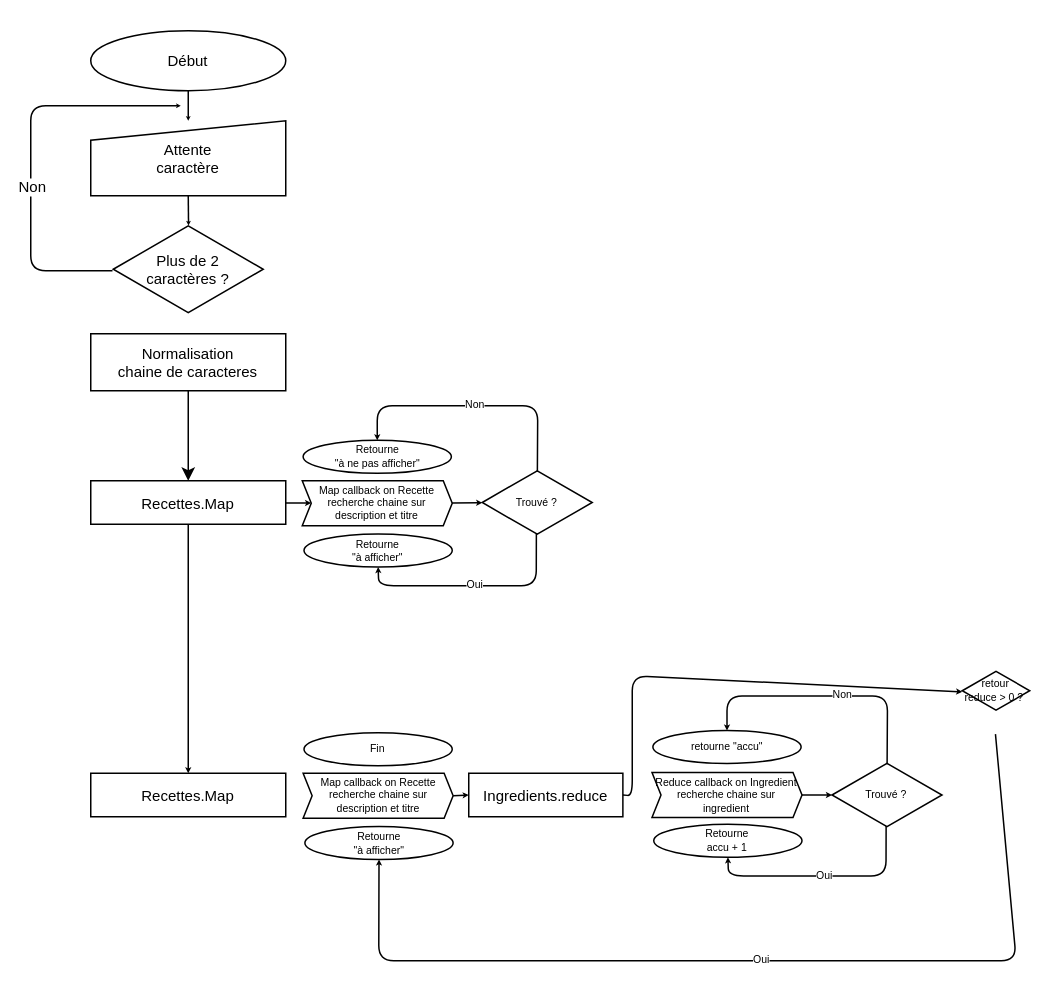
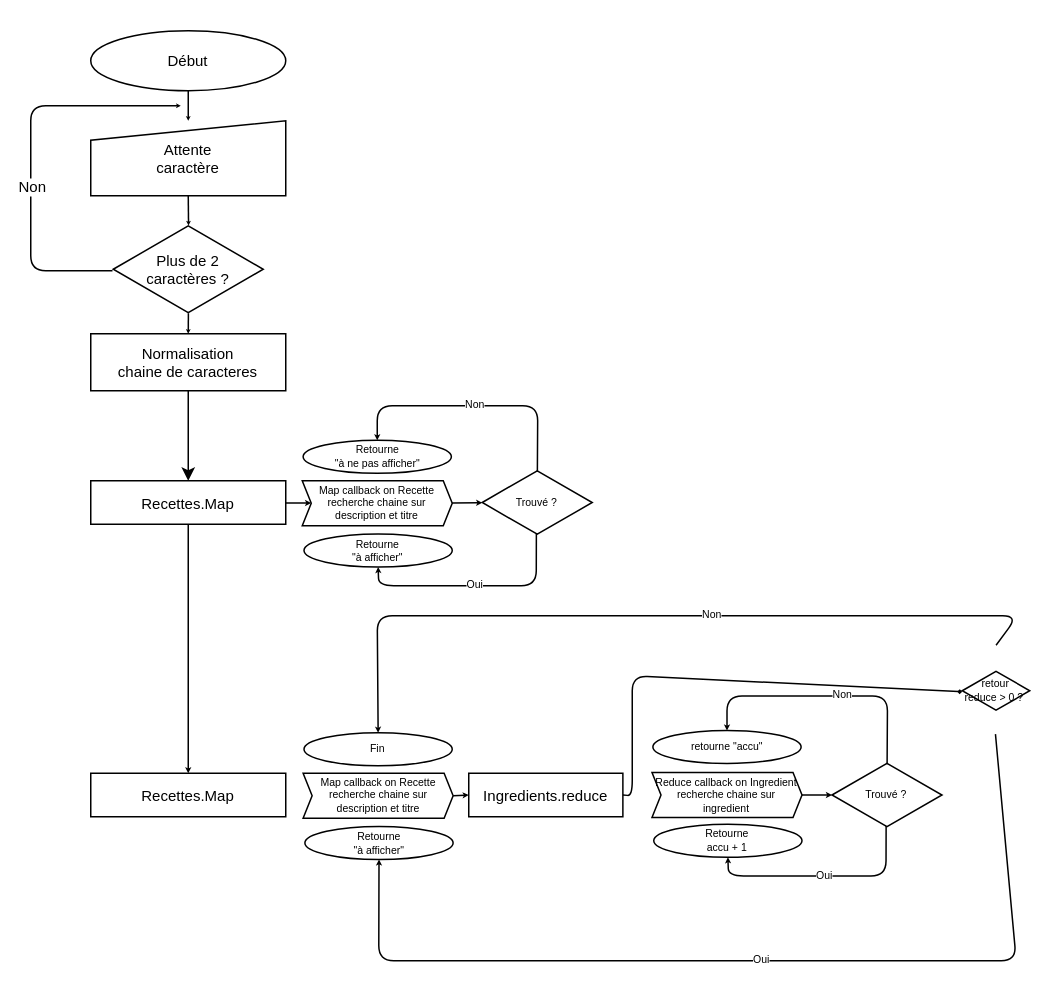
none -> (188, 322)
none -> (656, 616)
(956, 692) -> (956, 692)
